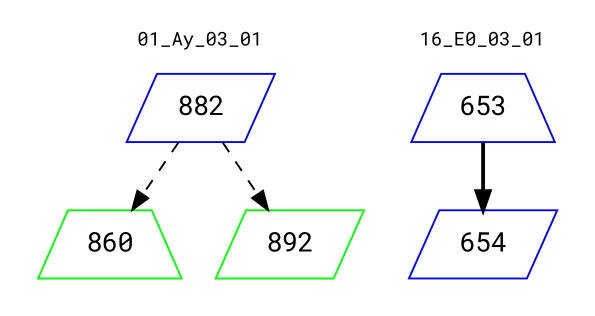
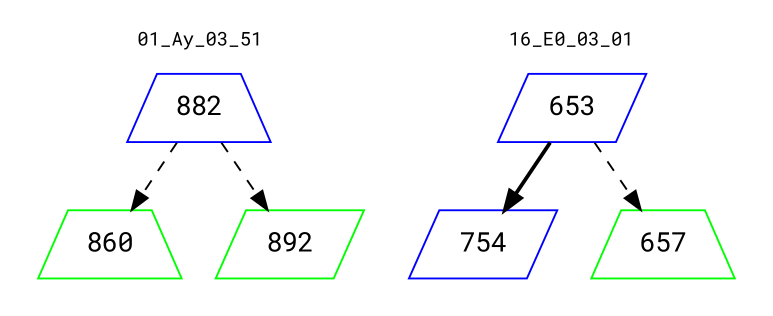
(201, 41) -> (201, 41)
(201, 108) -> (199, 108)
(483, 108) -> (572, 108)
(483, 244) -> (483, 244)
none -> (663, 244)
